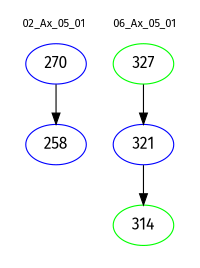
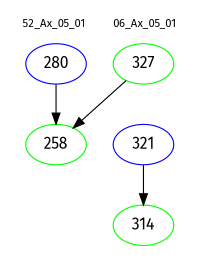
(54, 24) -> (54, 24)
(56, 64) -> (56, 64)
(143, 99) -> (112, 93)
(56, 145) -> (56, 145)
